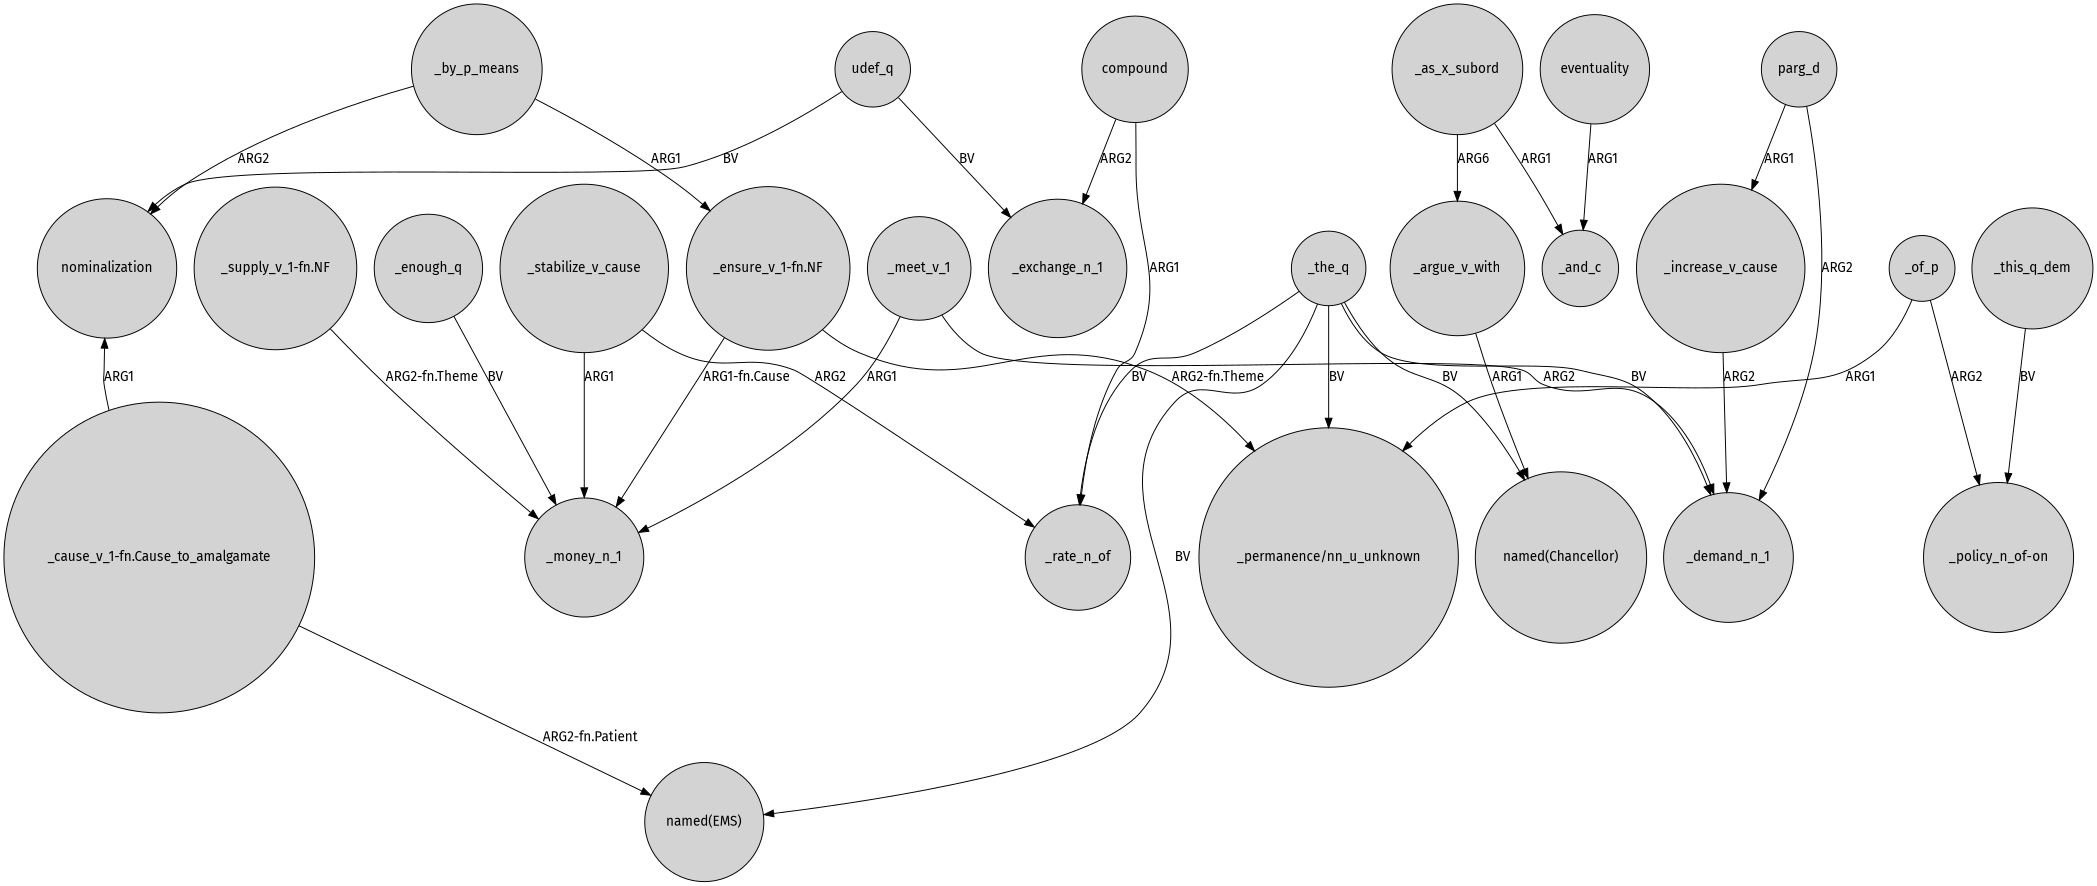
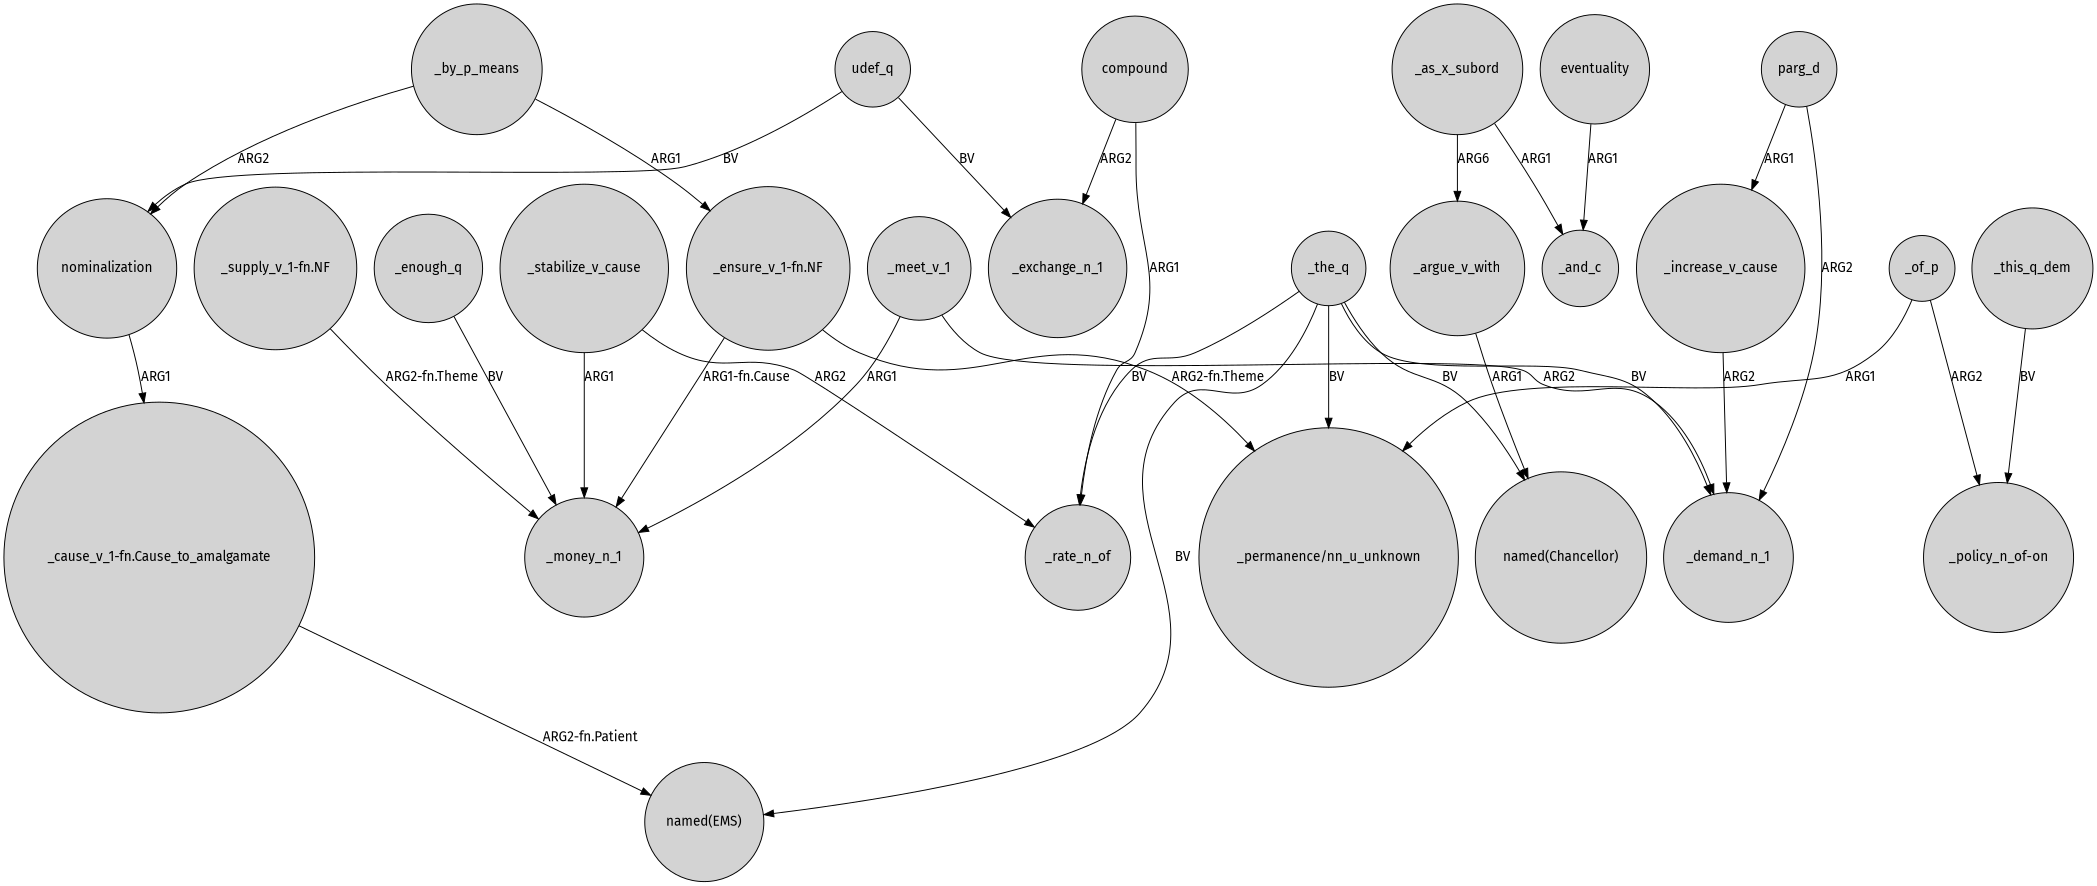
(104, 379) -> (137, 364)
